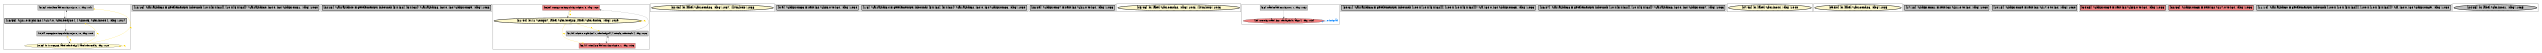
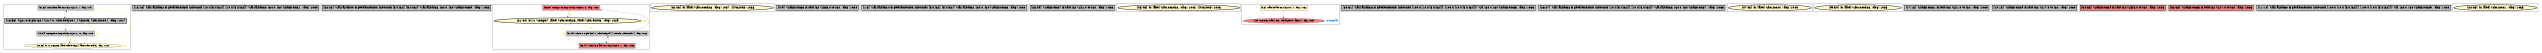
(1284, 8) -> (1284, 8)
(2495, 8) -> (2495, 8)
